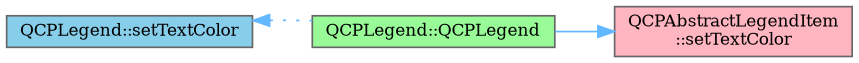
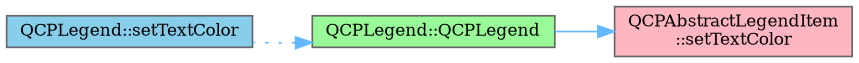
(291, 20) -> (274, 43)
